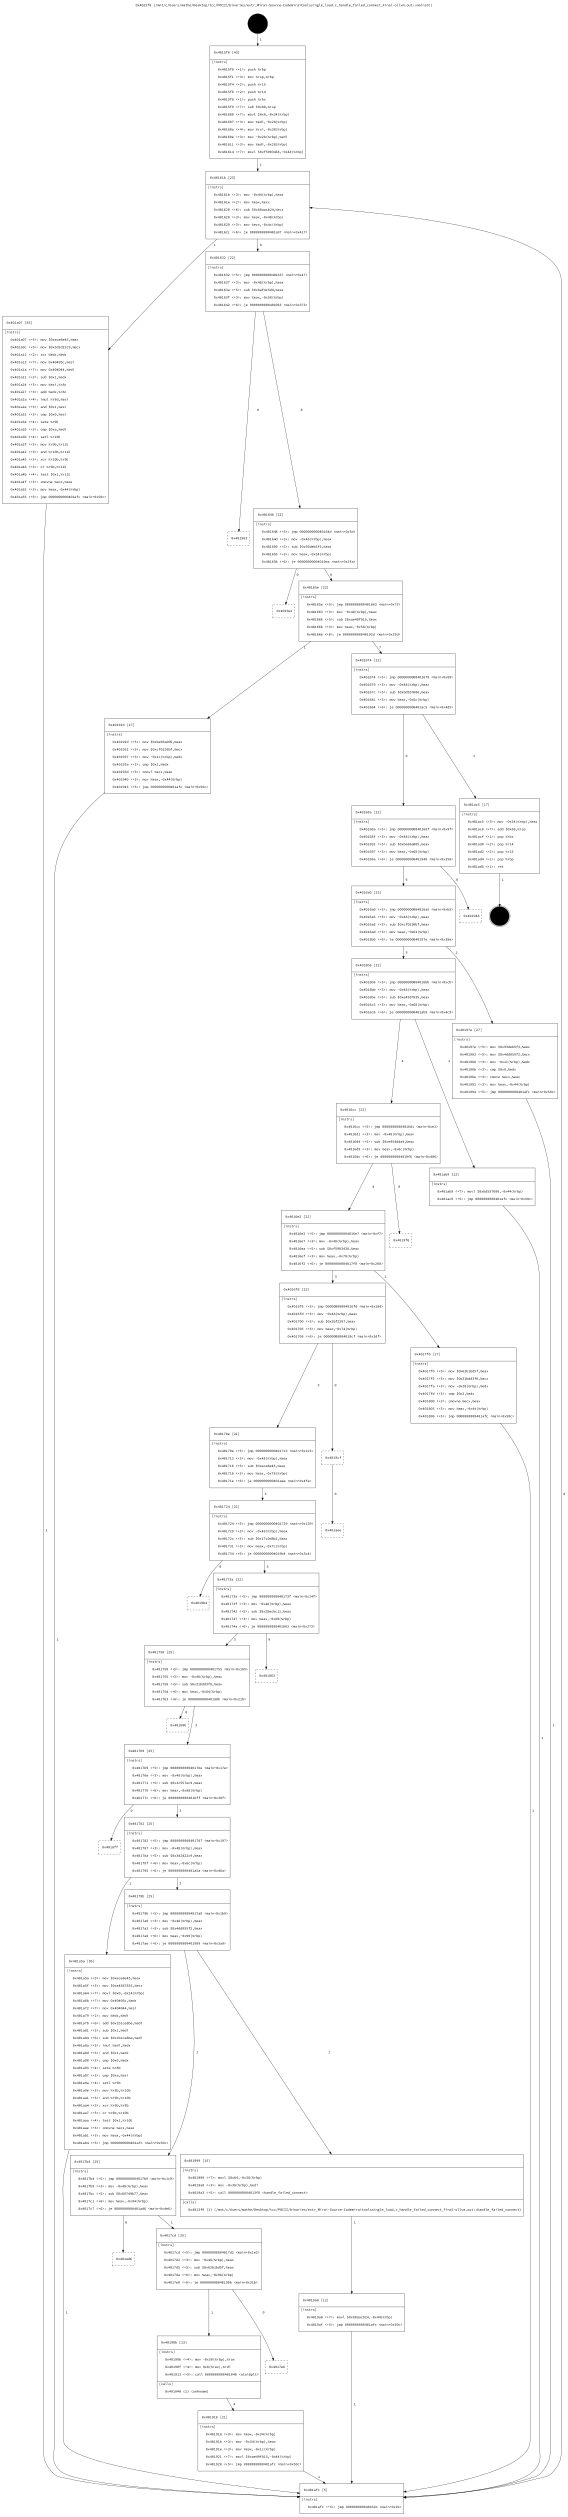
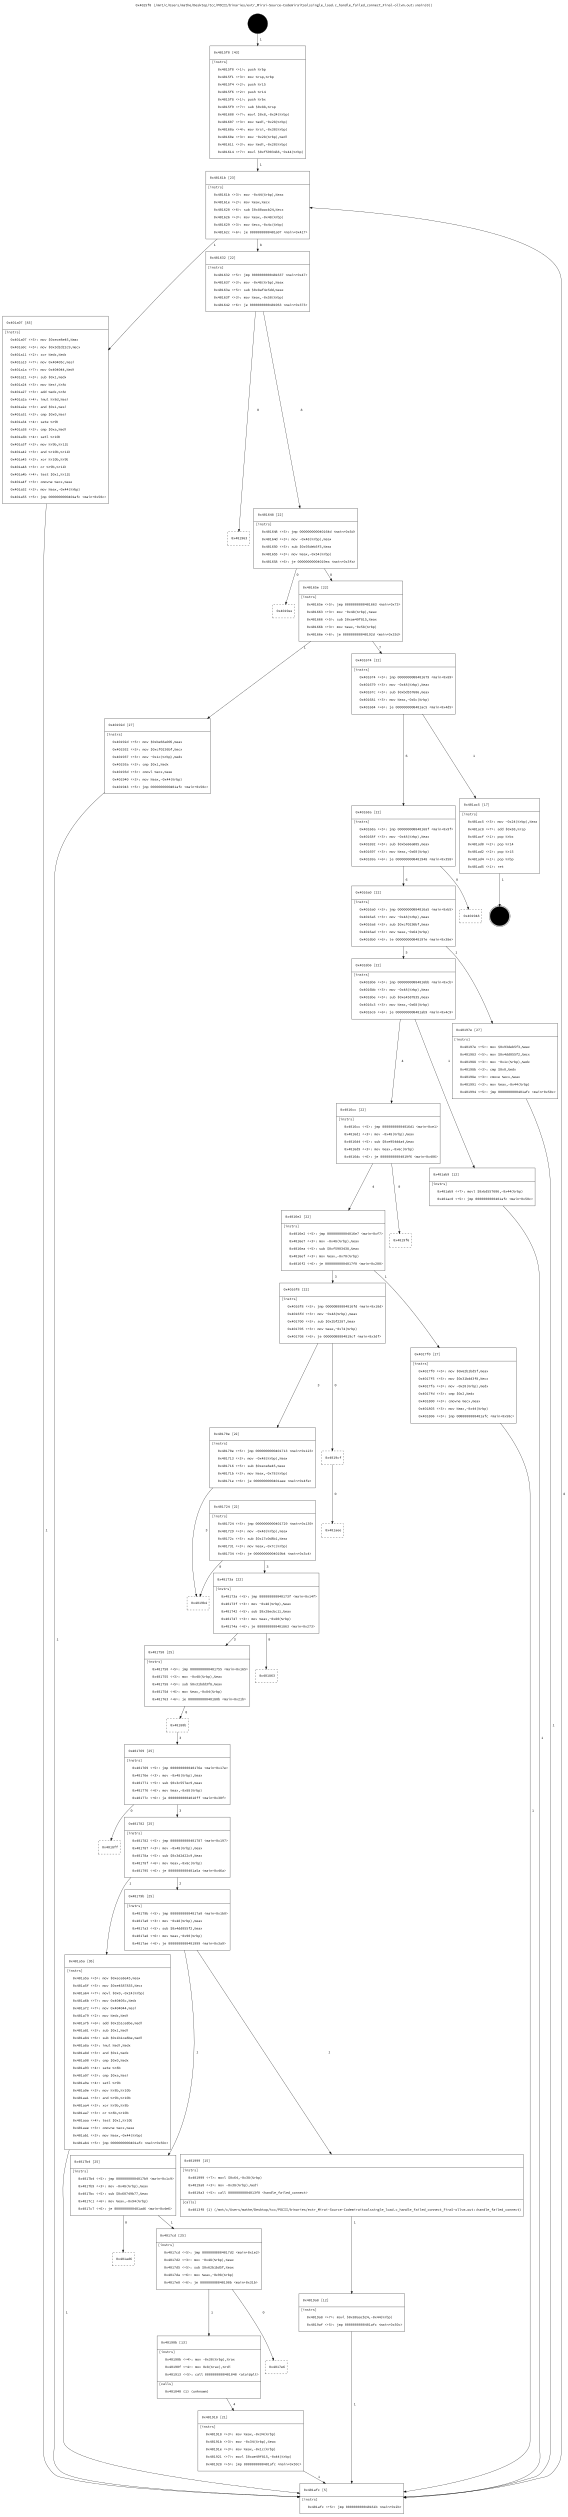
(263, 1493) -> (193, 1539)
(192, 1724) -> (177, 1737)
